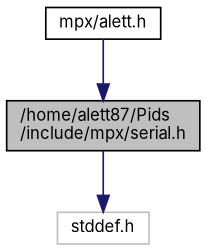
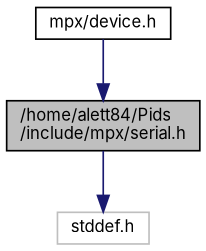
(103, 23) -> (103, 23)
(103, 126) -> (103, 126)
